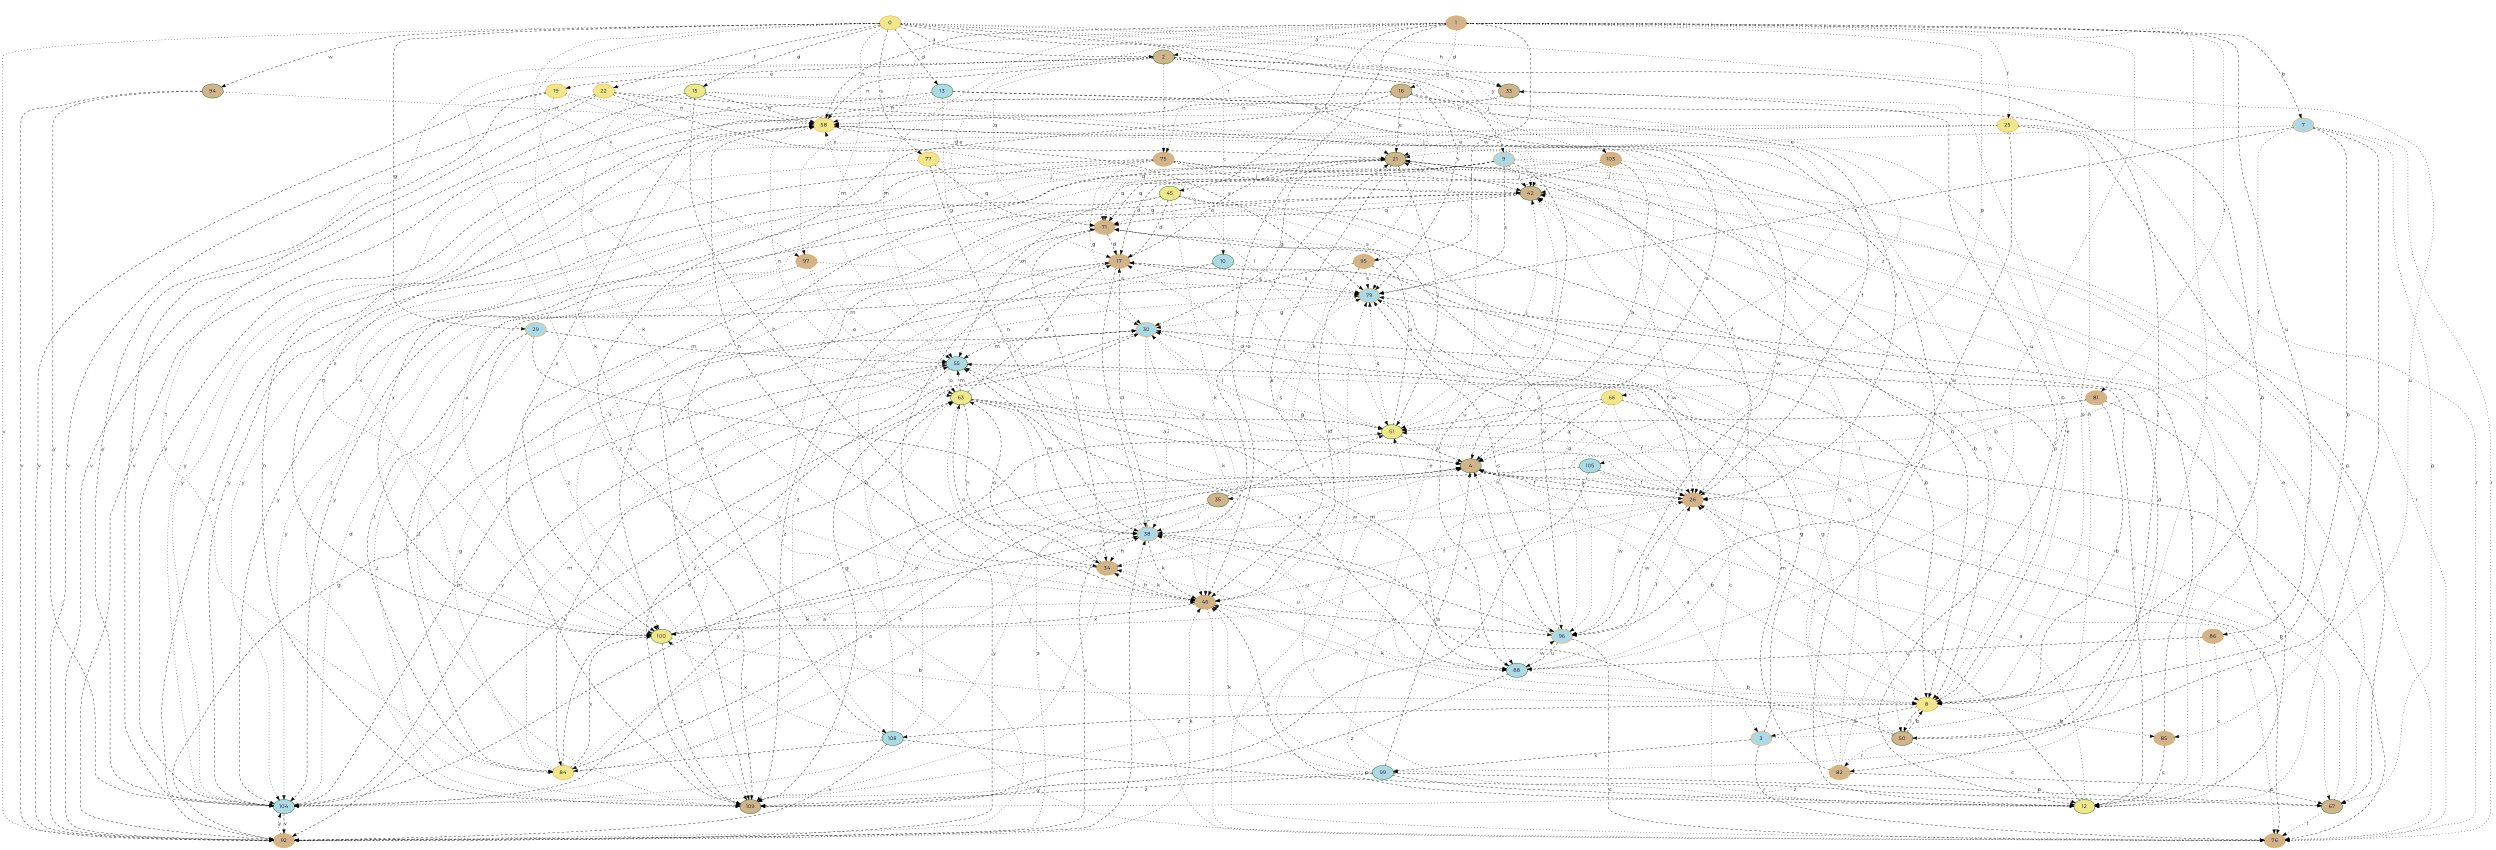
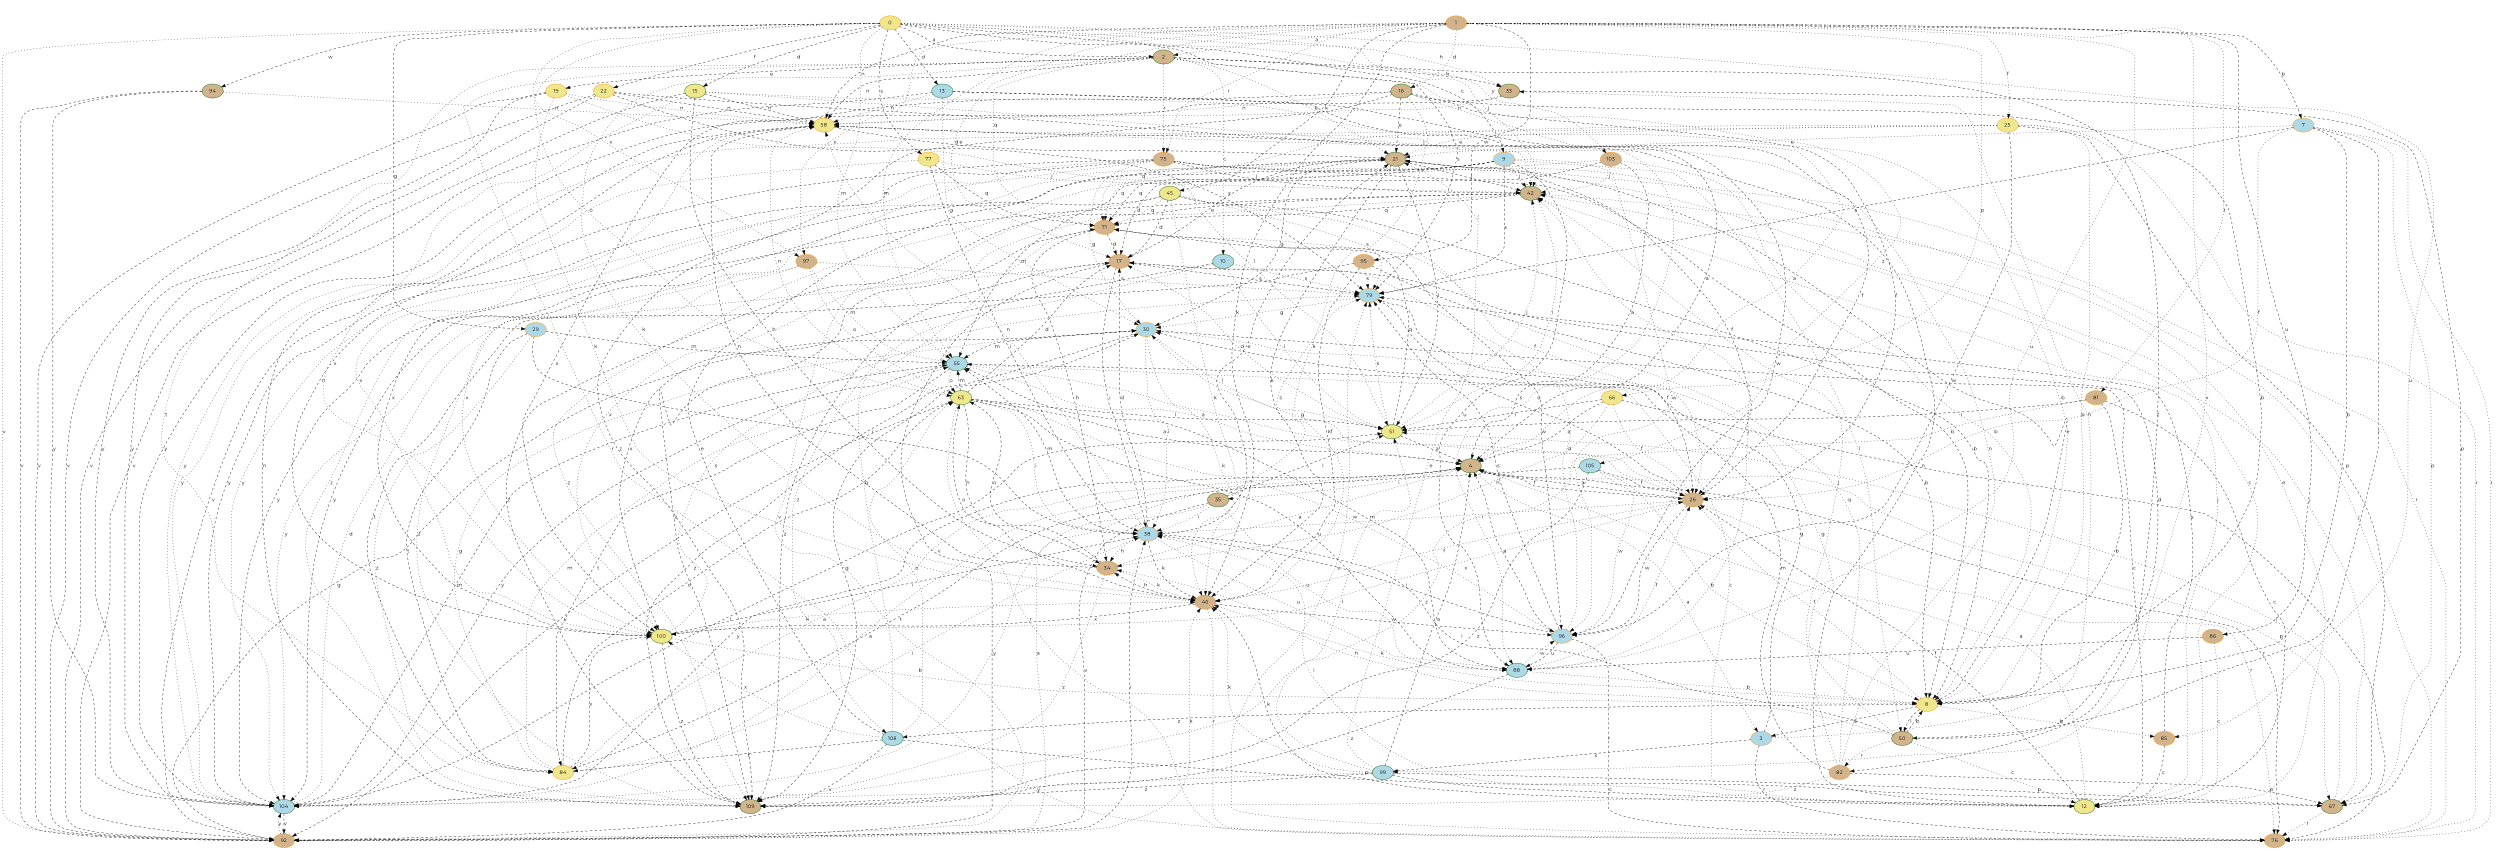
(2022, 340) -> (2323, 119)
